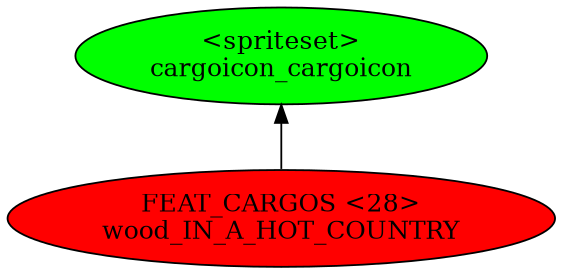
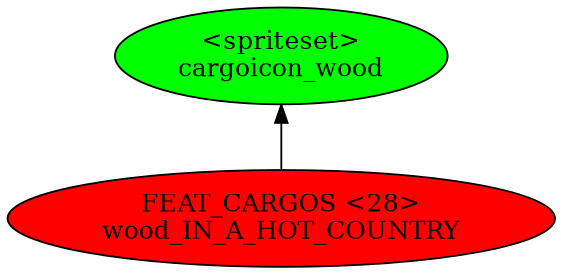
(281, 56) -> (281, 56)
